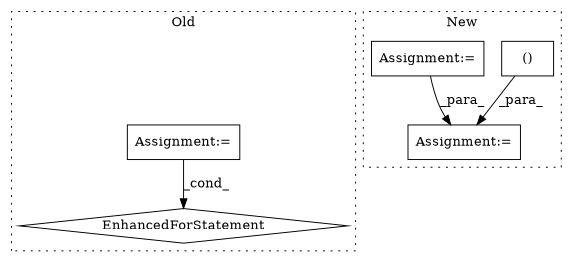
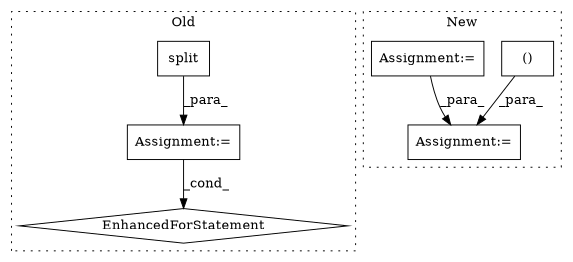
none -> (184, 59)
